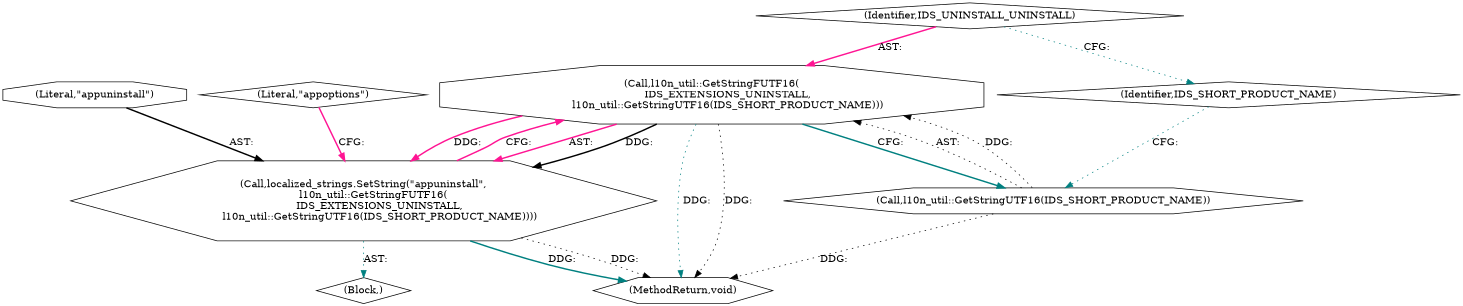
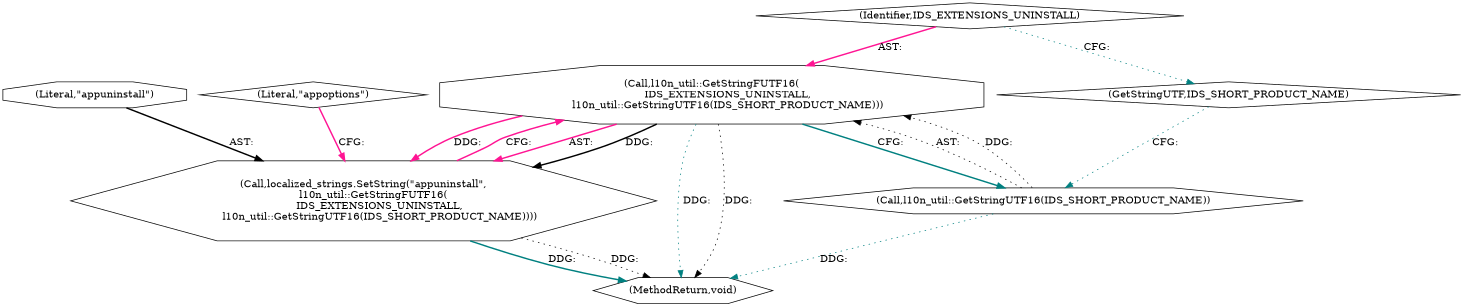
(970, 16) -> (970, 16)
(1229, 95) -> (1229, 95)
(865, 245) -> (865, 245)
(364, 291) -> none
